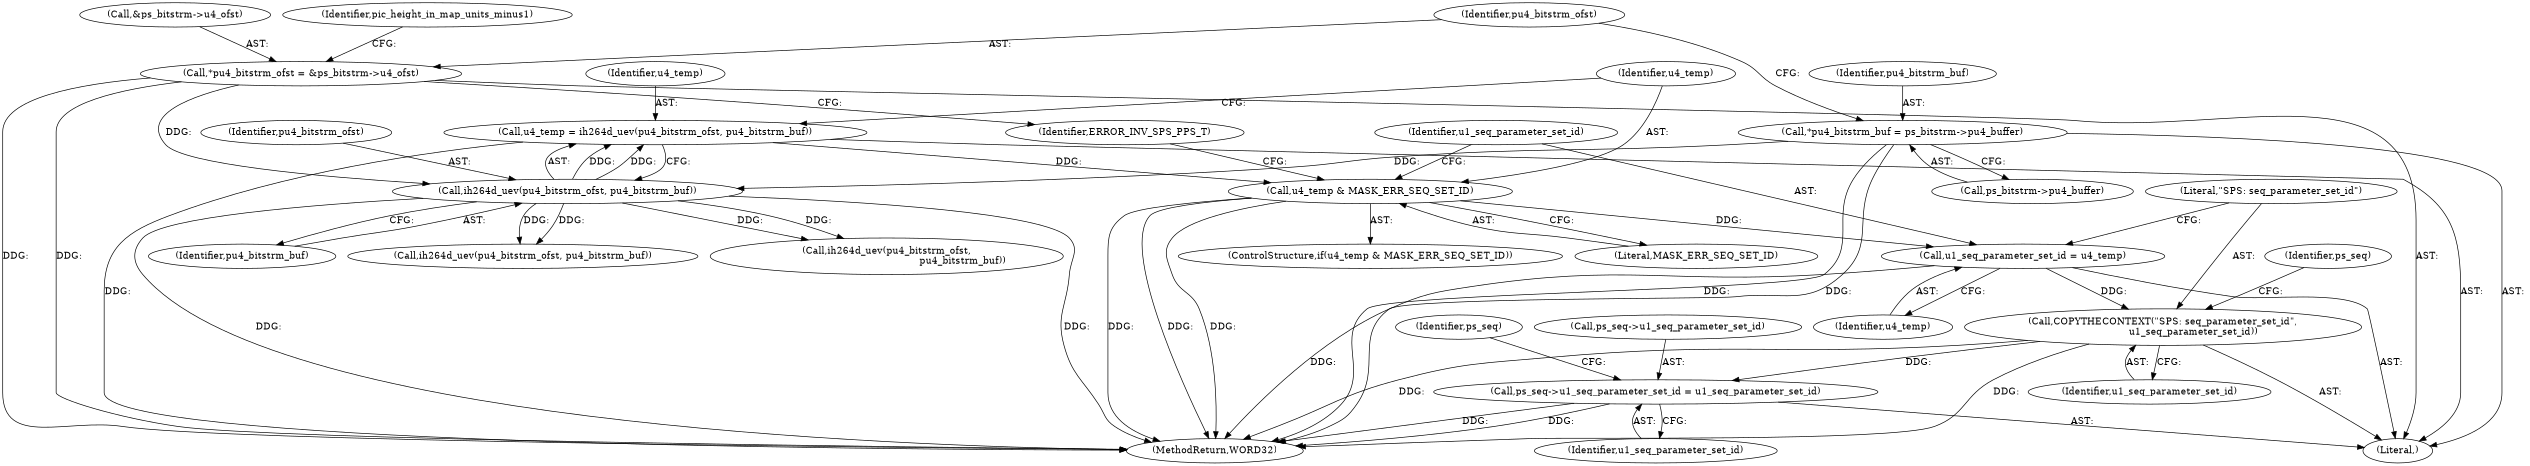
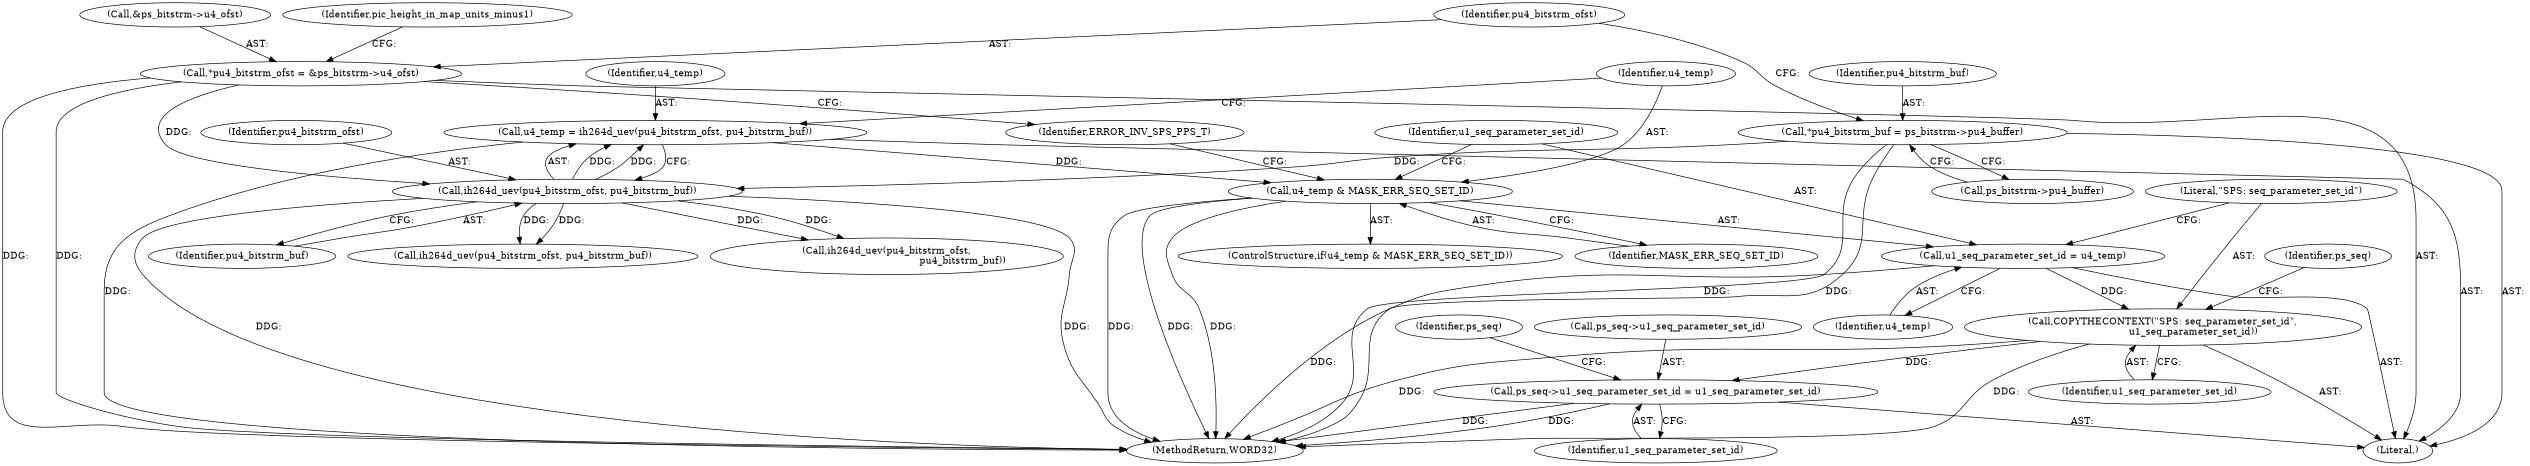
(1944, 162) -> (1944, 162)
(1731, 221) -> (1731, 221)
(1696, 256) -> (1696, 256)
